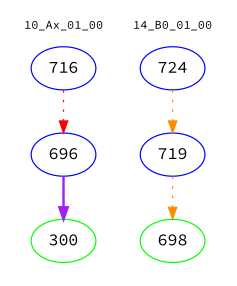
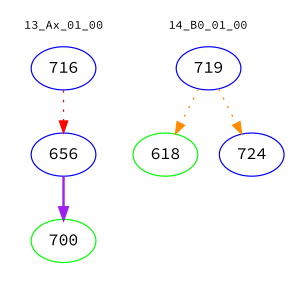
(64, 26) -> (64, 26)
(173, 106) -> (227, 106)
(64, 155) -> (64, 155)
(64, 241) -> (64, 241)
(173, 241) -> (165, 155)
